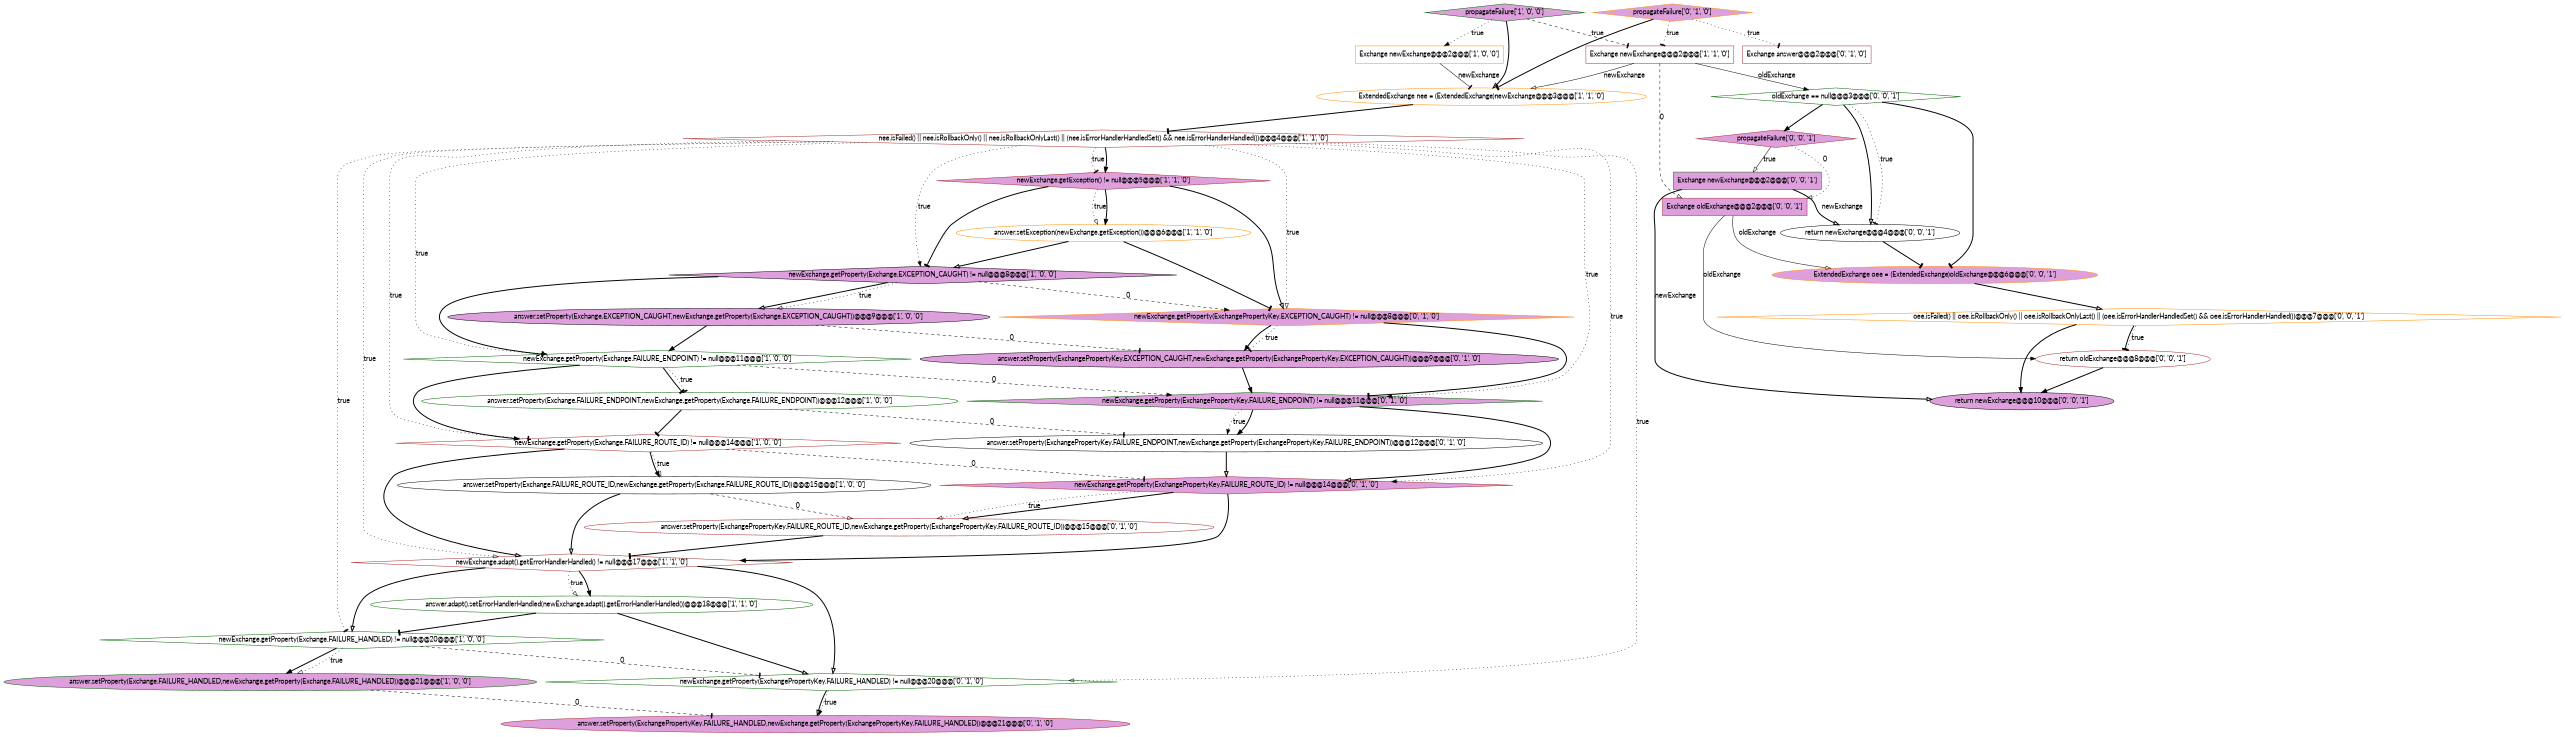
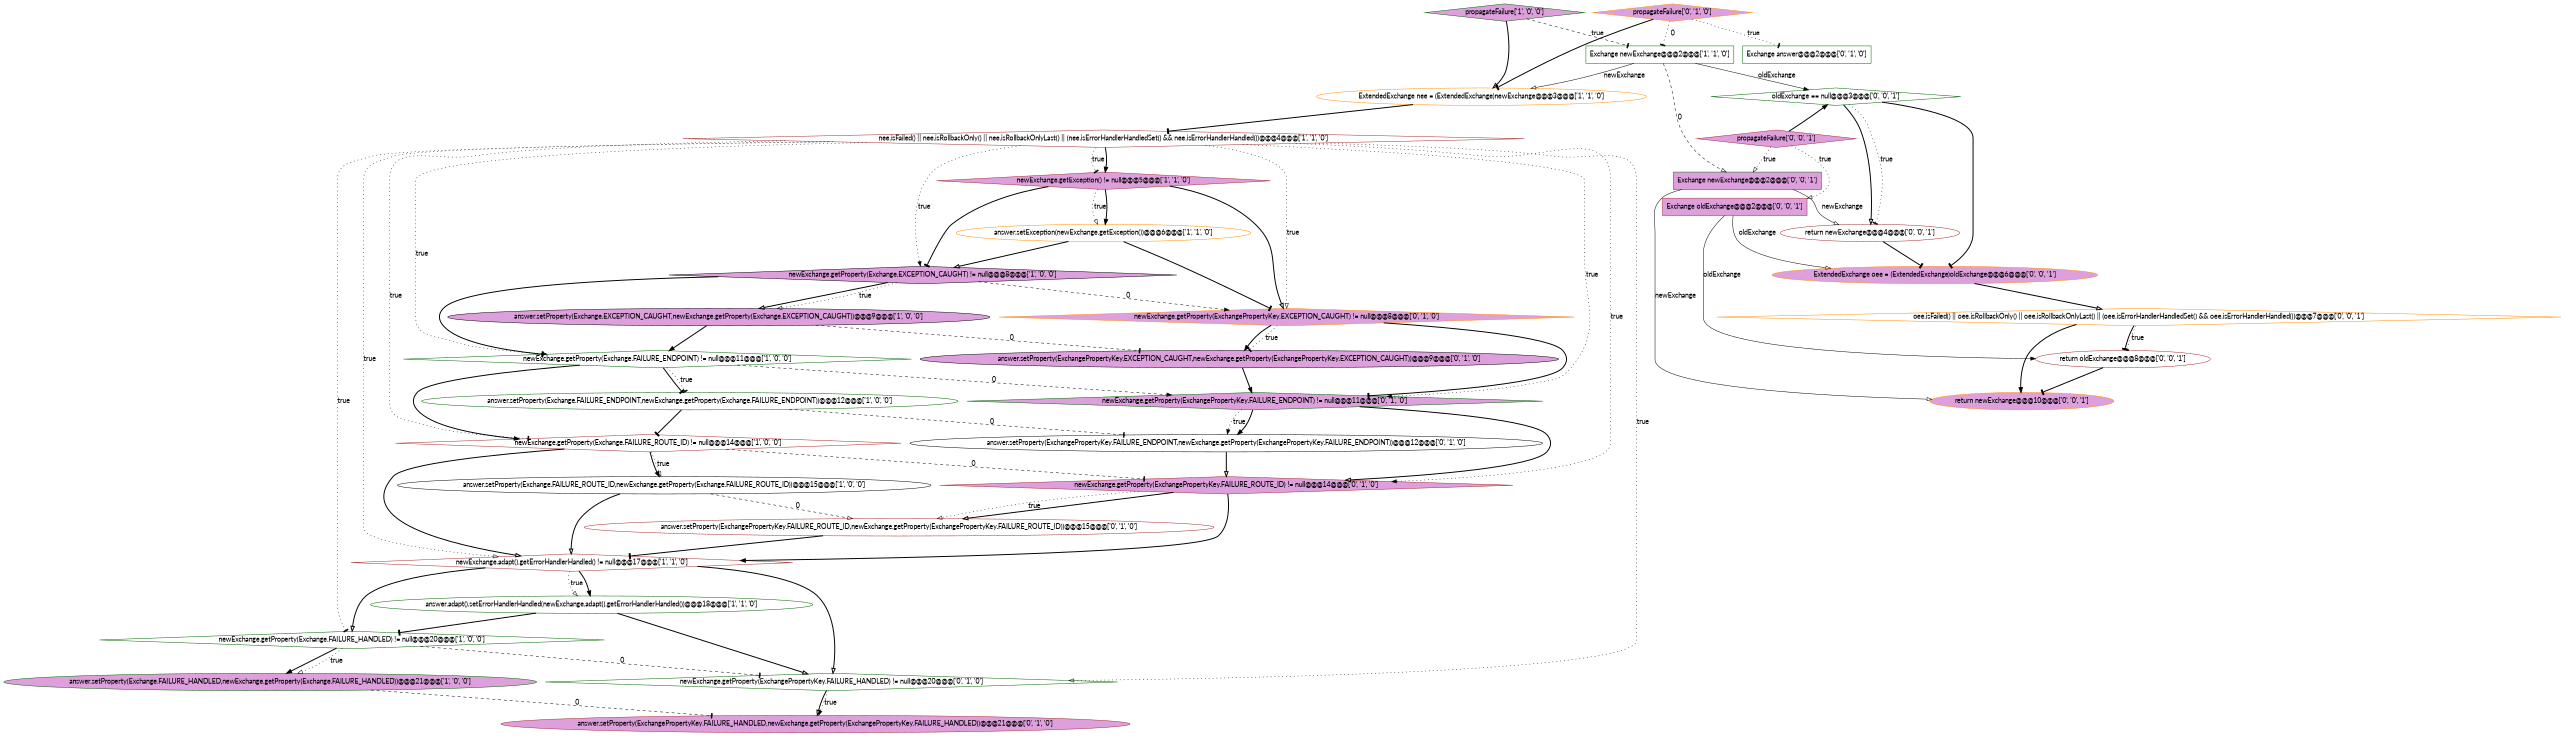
(1673, 34) -> (1673, 34)
(1429, 55) -> none
(1660, 55) -> (1660, 55)
(1807, 55) -> (1807, 55)
(1805, 116) -> (1806, 120)
(1660, 133) -> (1679, 125)
(1763, 157) -> (1763, 157)
(1825, 160) -> (1825, 160)
(1815, 205) -> (1815, 205)
(1870, 233) -> (1870, 233)
(1695, 380) -> (1695, 380)
(2074, 380) -> (2074, 380)
(2022, 401) -> (2022, 401)
